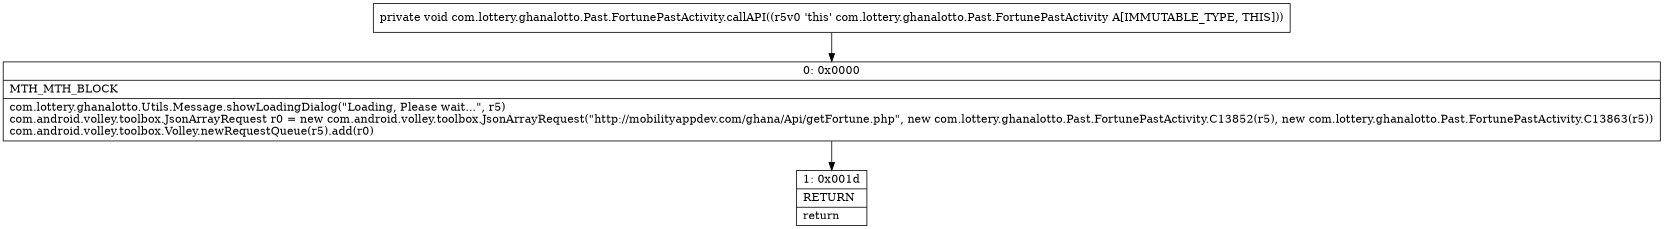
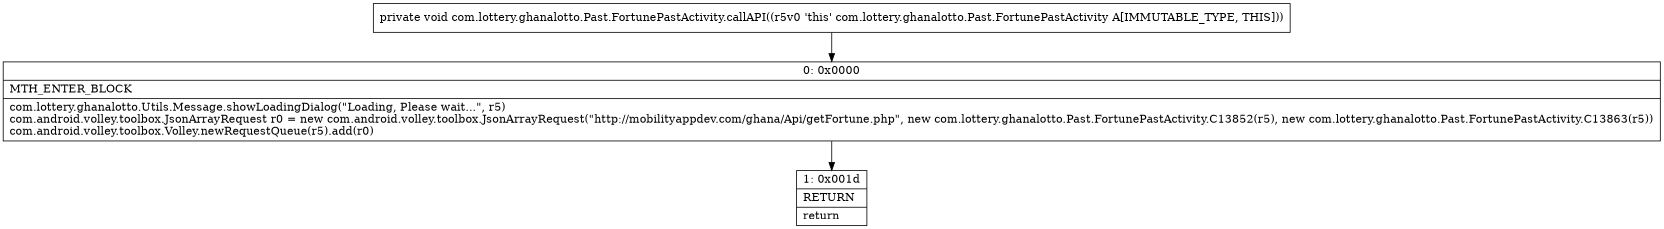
(64, 89) -> (71, 89)
